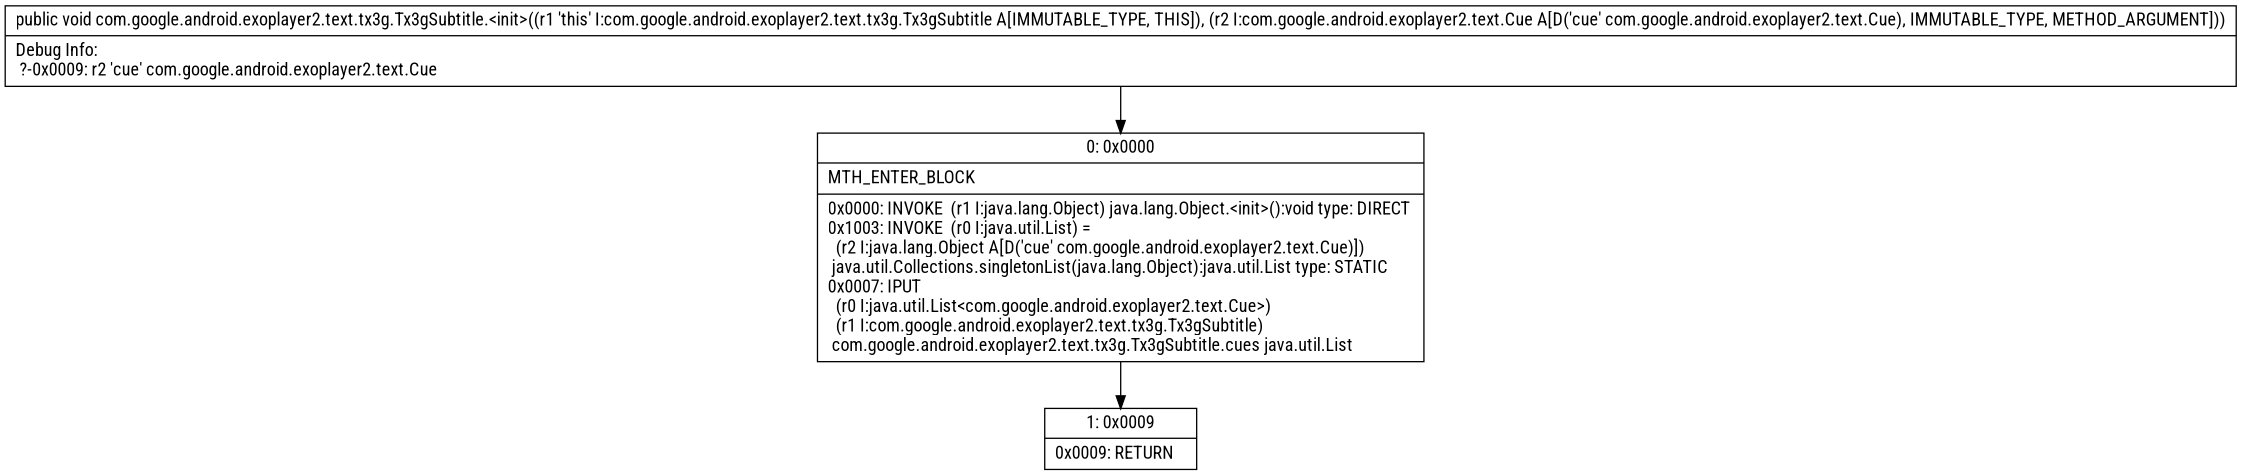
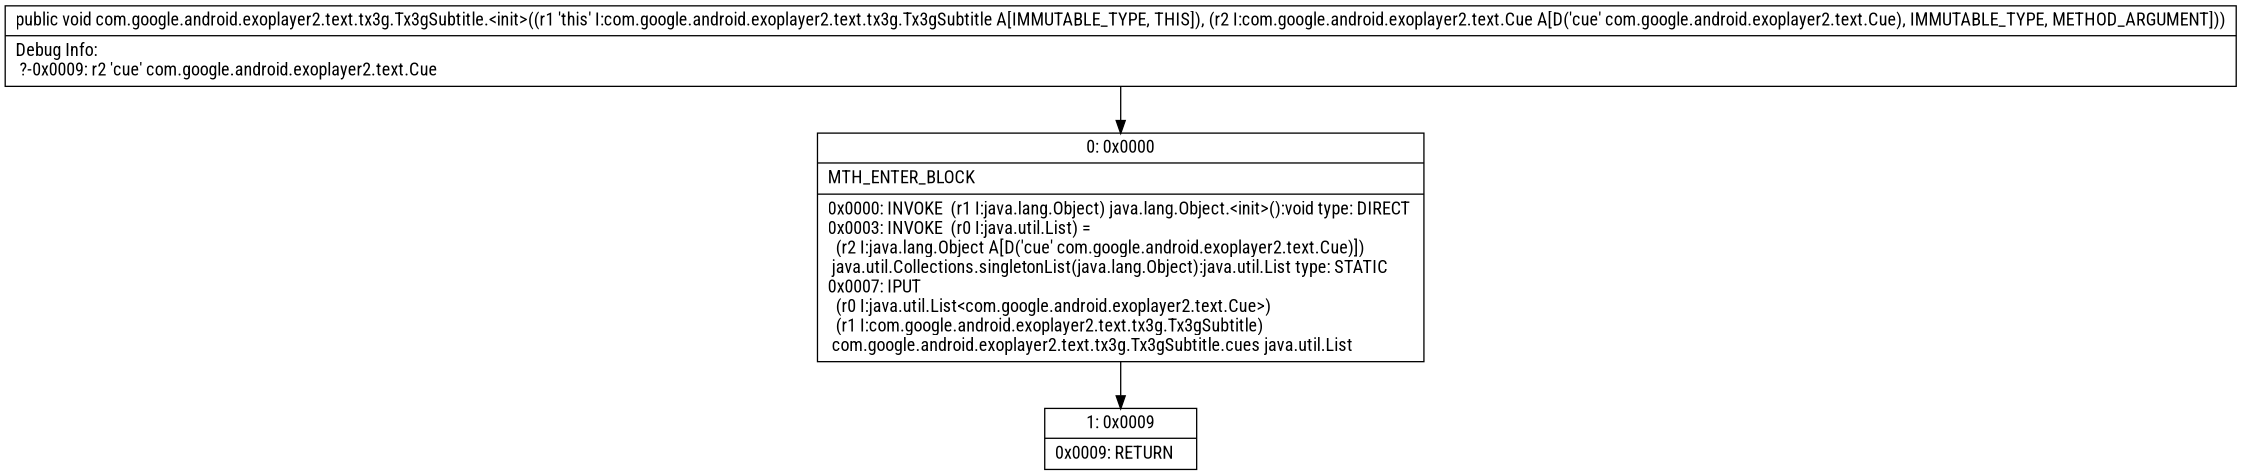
(962, 229) -> (962, 229)
